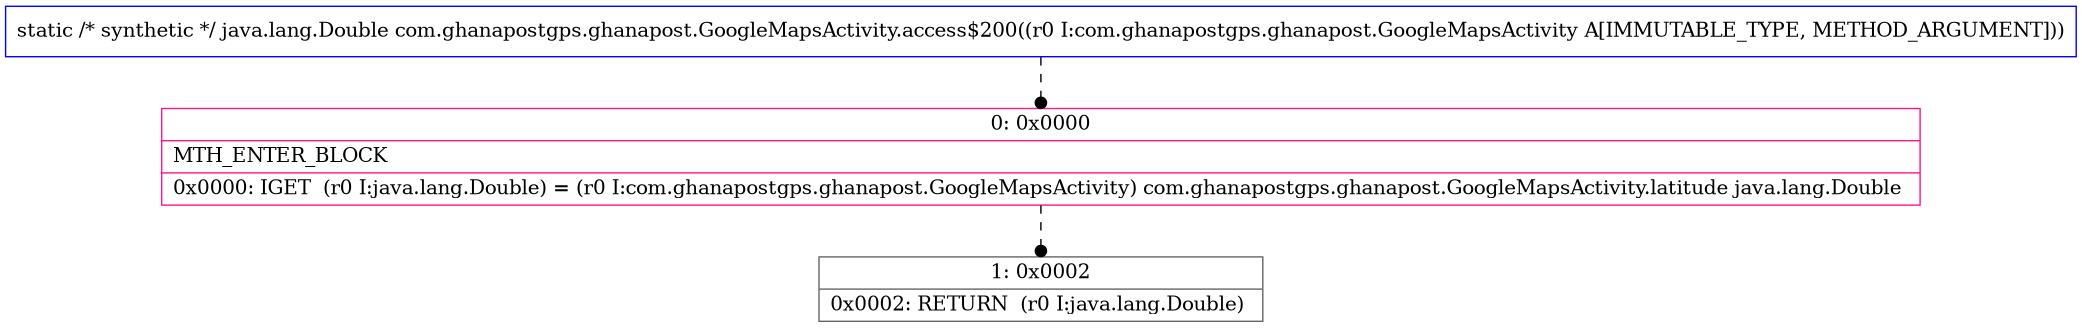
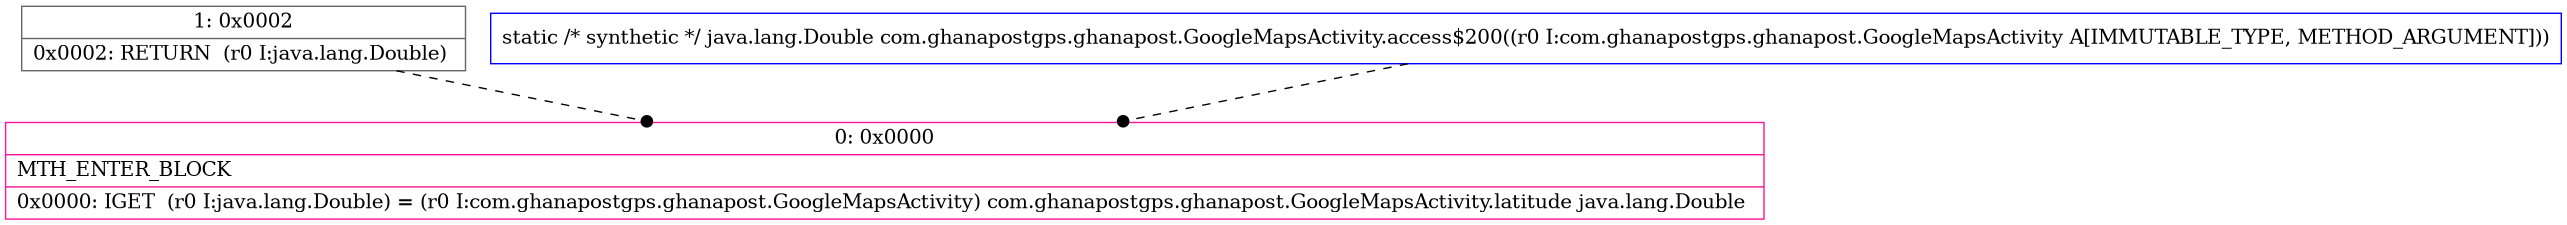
(1041, 225) -> (519, 95)
